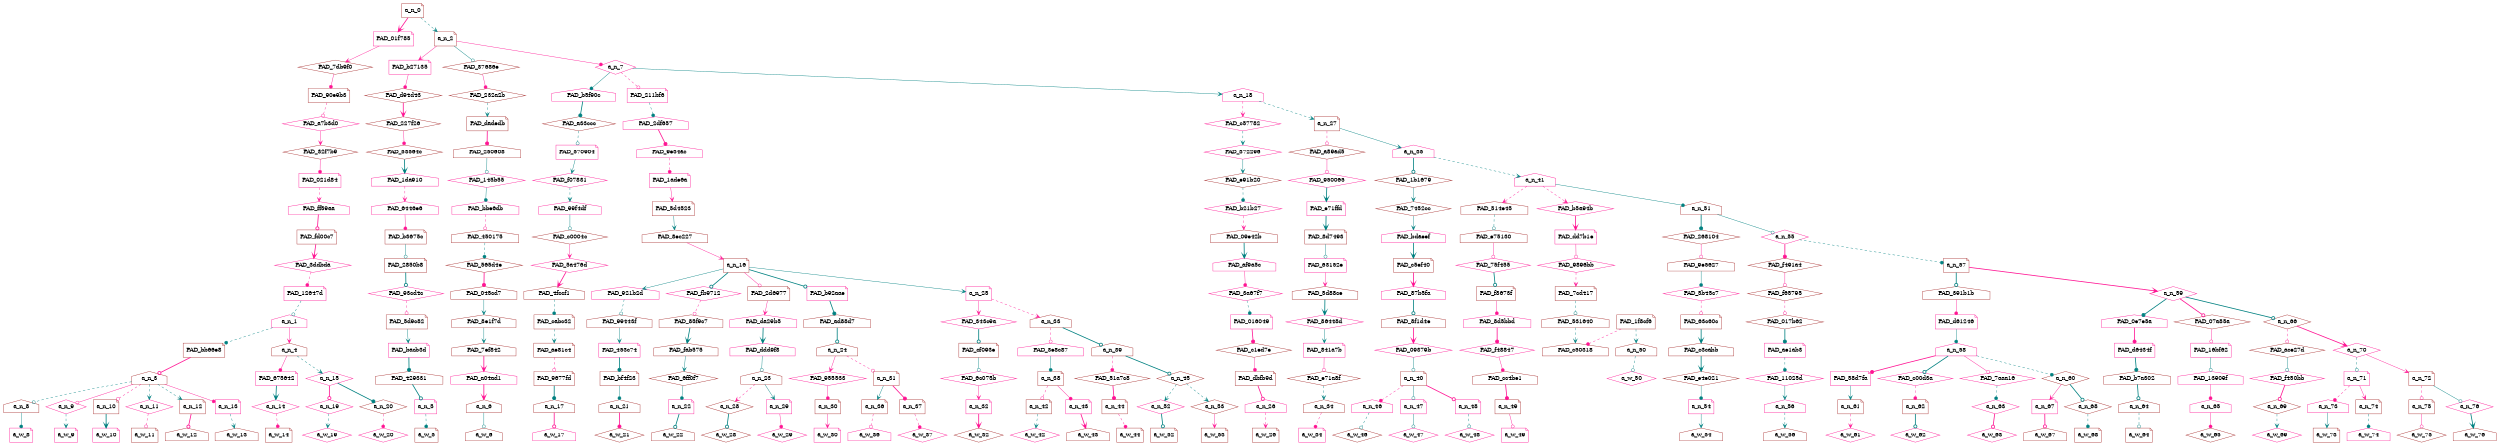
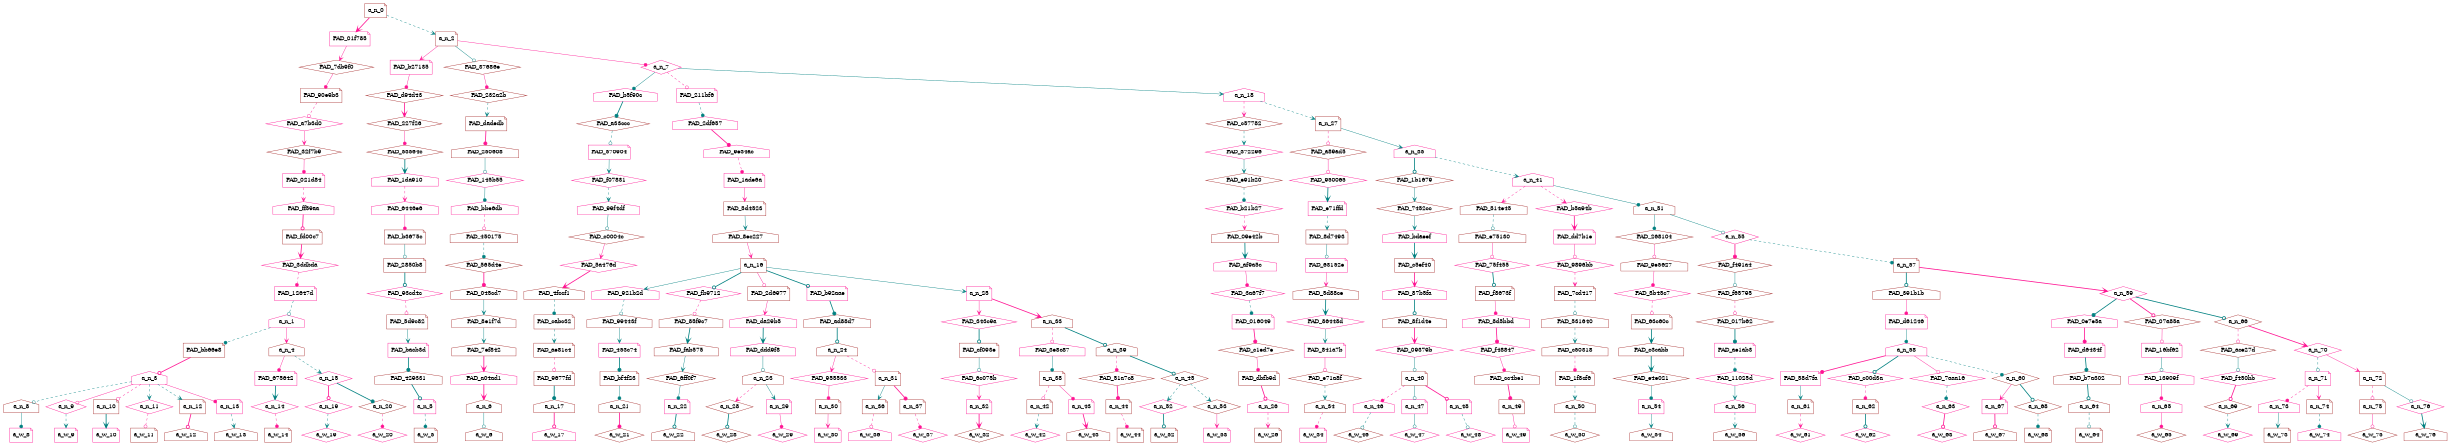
(1243, 124) -> (1244, 124)
(1326, 221) -> (1327, 221)
(1701, 221) -> (1654, 221)
(1701, 277) -> (1654, 277)
(1785, 278) -> (1735, 278)
(1014, 307) -> (1015, 307)
(1605, 336) -> (1575, 362)
(149, 379) -> (149, 379)
(1632, 379) -> (1575, 435)
(1215, 435) -> (1217, 435)
